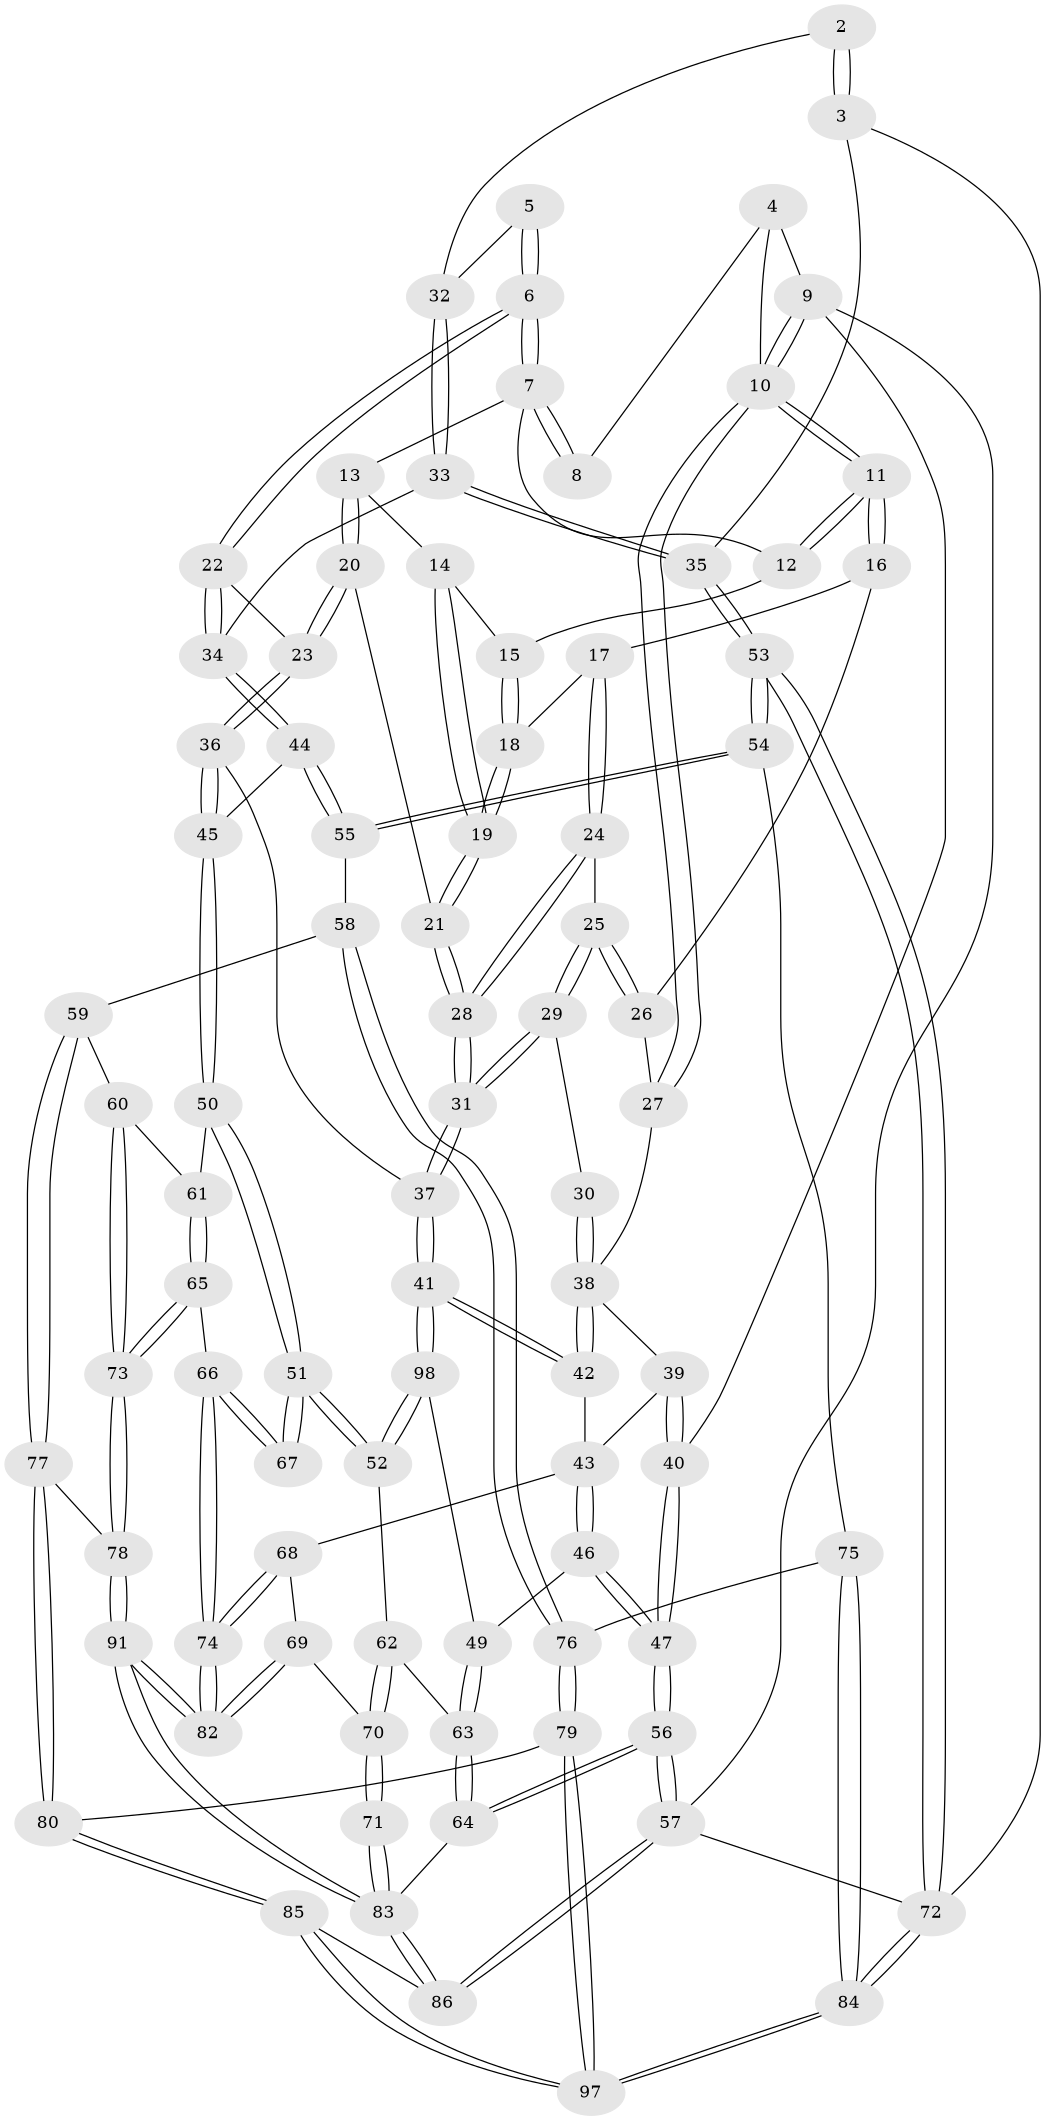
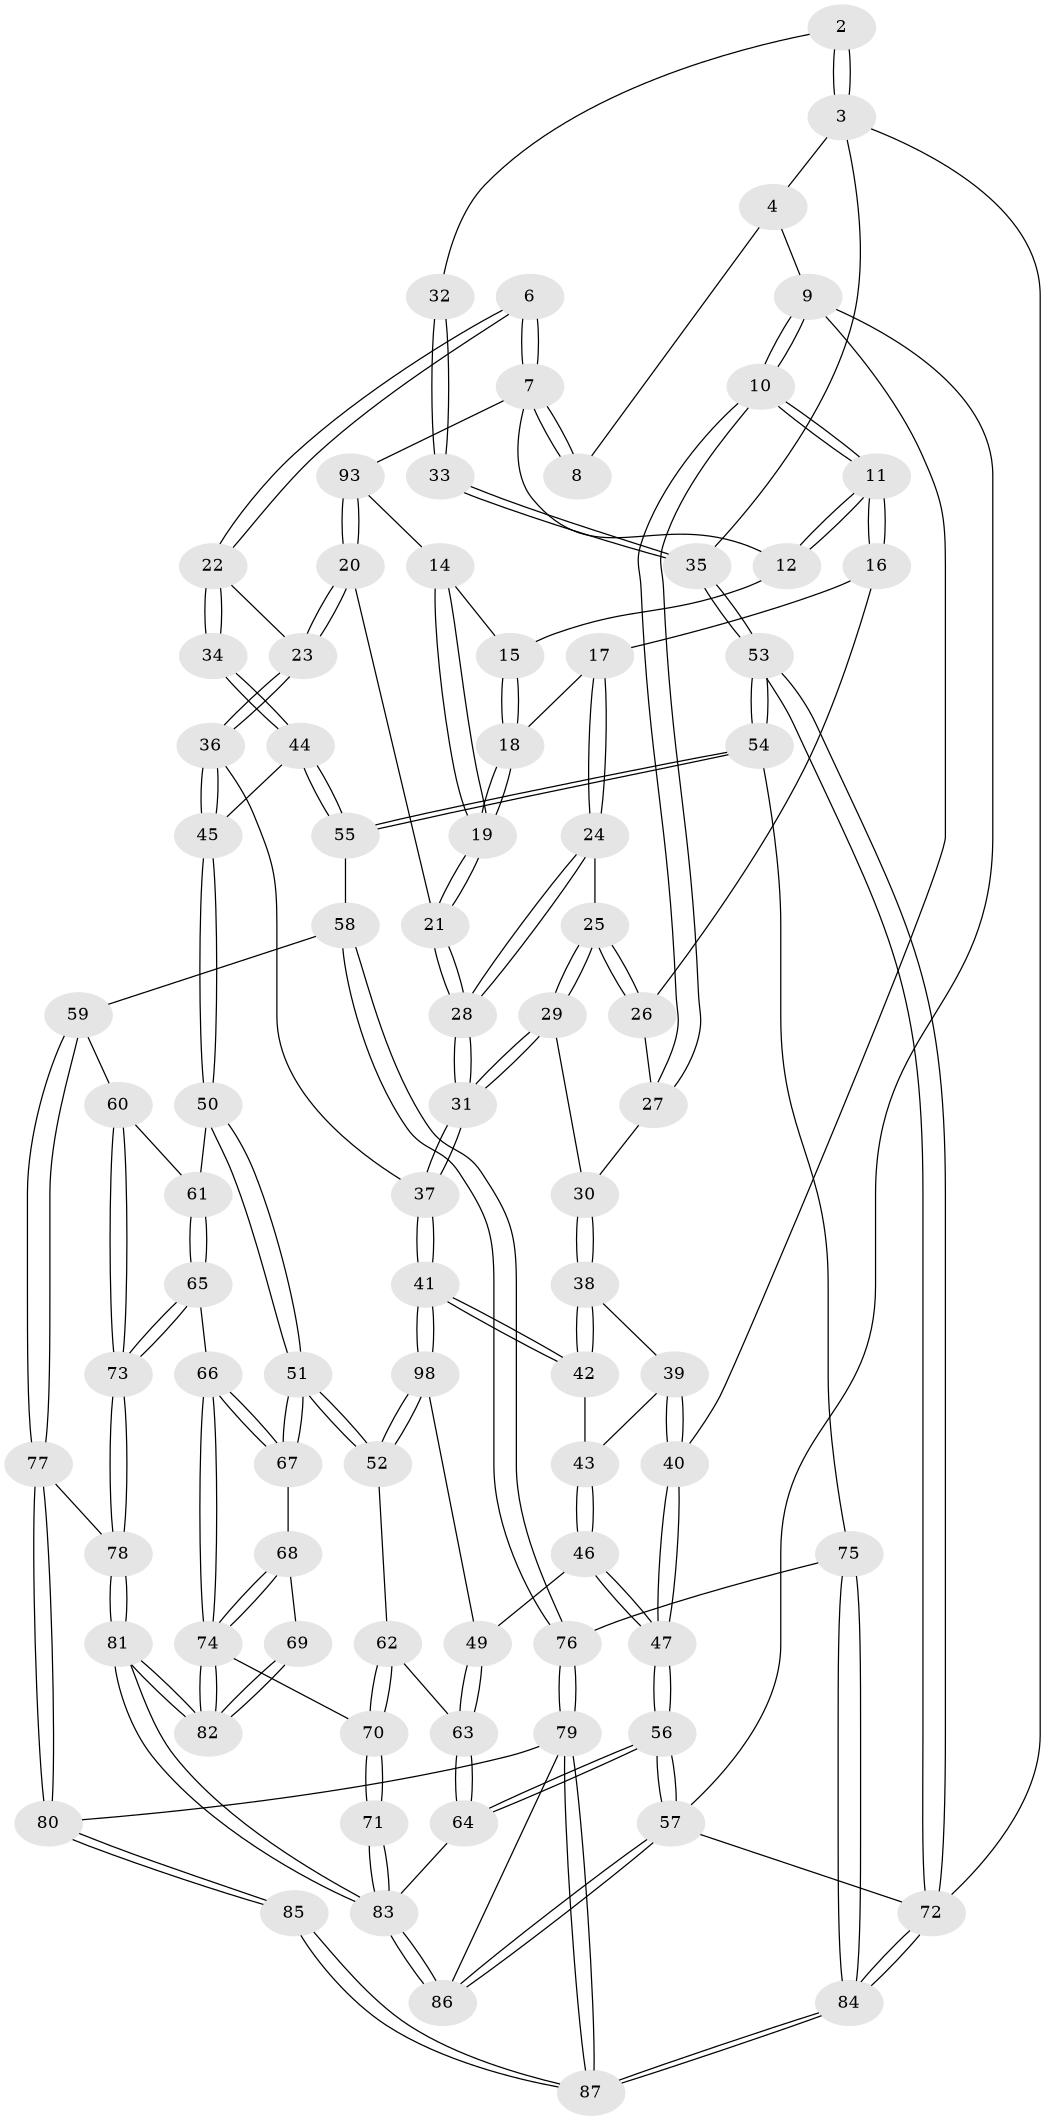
(530, 207) -> none
(762, 297) -> (808, 162)
(350, 476) -> (350, 476)
(305, 544) -> none
(636, 1200) -> (619, 1150)
(437, 1509) -> (288, 1509)
(118, 1644) -> (118, 1644)
(336, 1689) -> (291, 1689)
(369, 1958) -> (505, 1868)
(591, 2093) -> (591, 2093)
